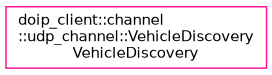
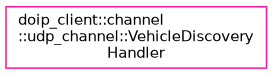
(136, 37) -> (136, 37)
